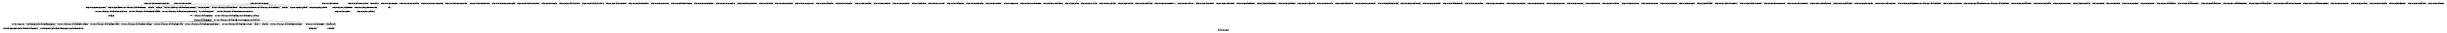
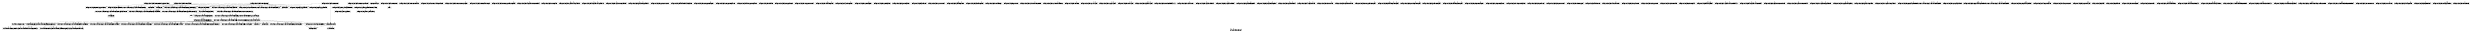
none -> (2260, 4)
